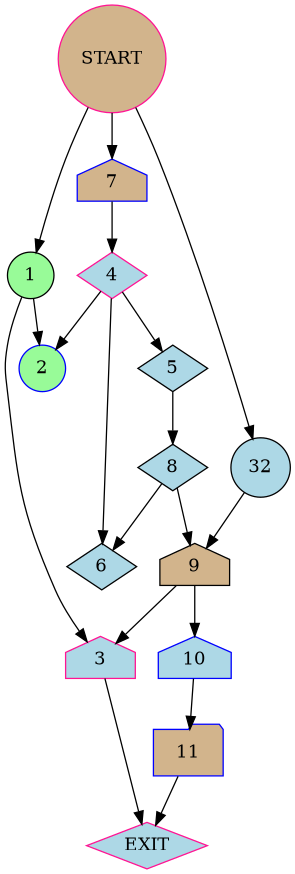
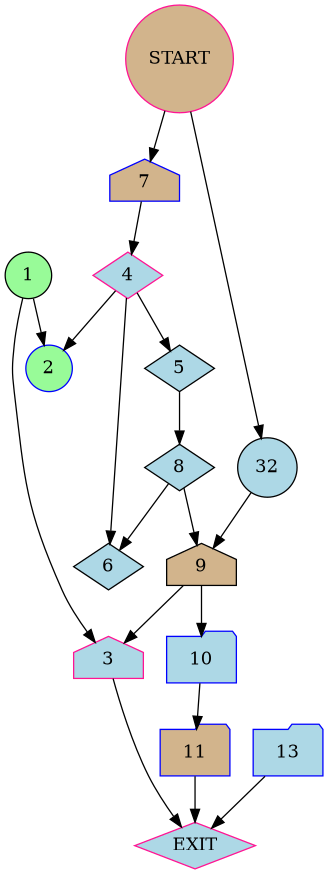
(61, 172) -> none
(195, 660) -> (202, 660)
none -> (288, 753)
